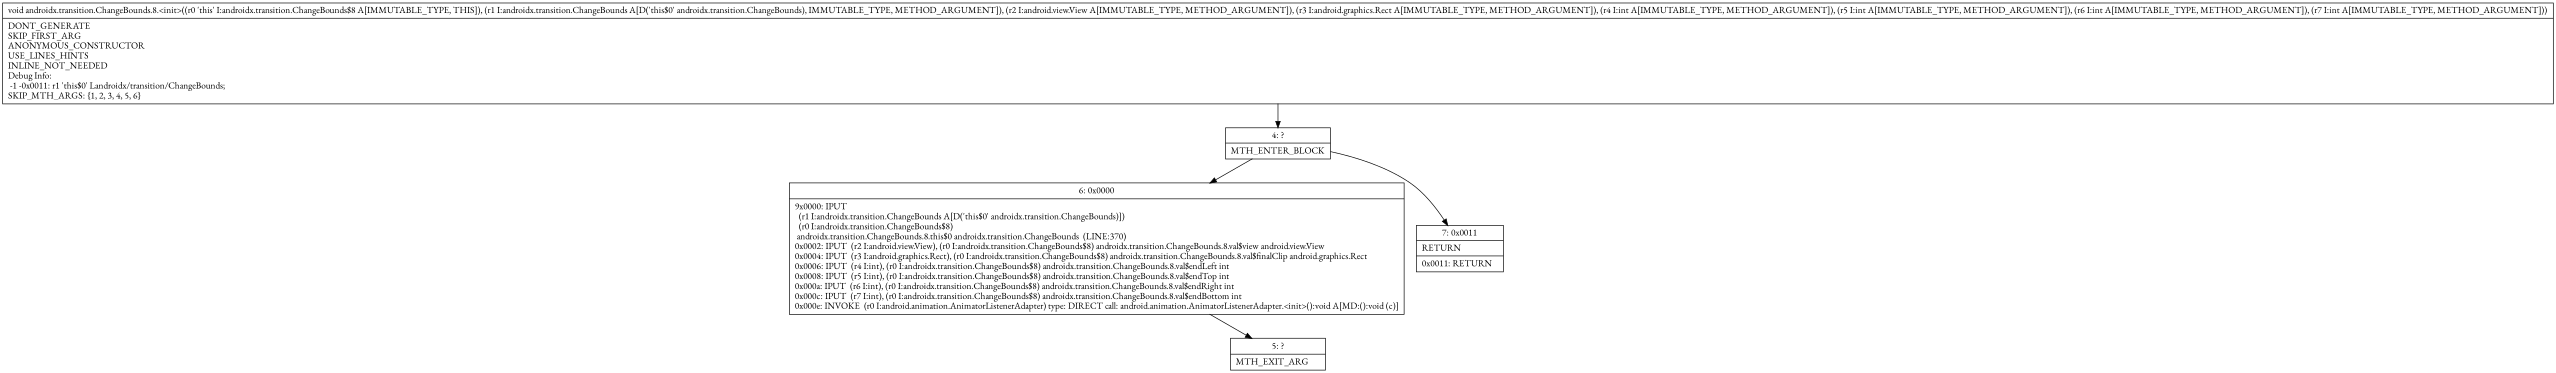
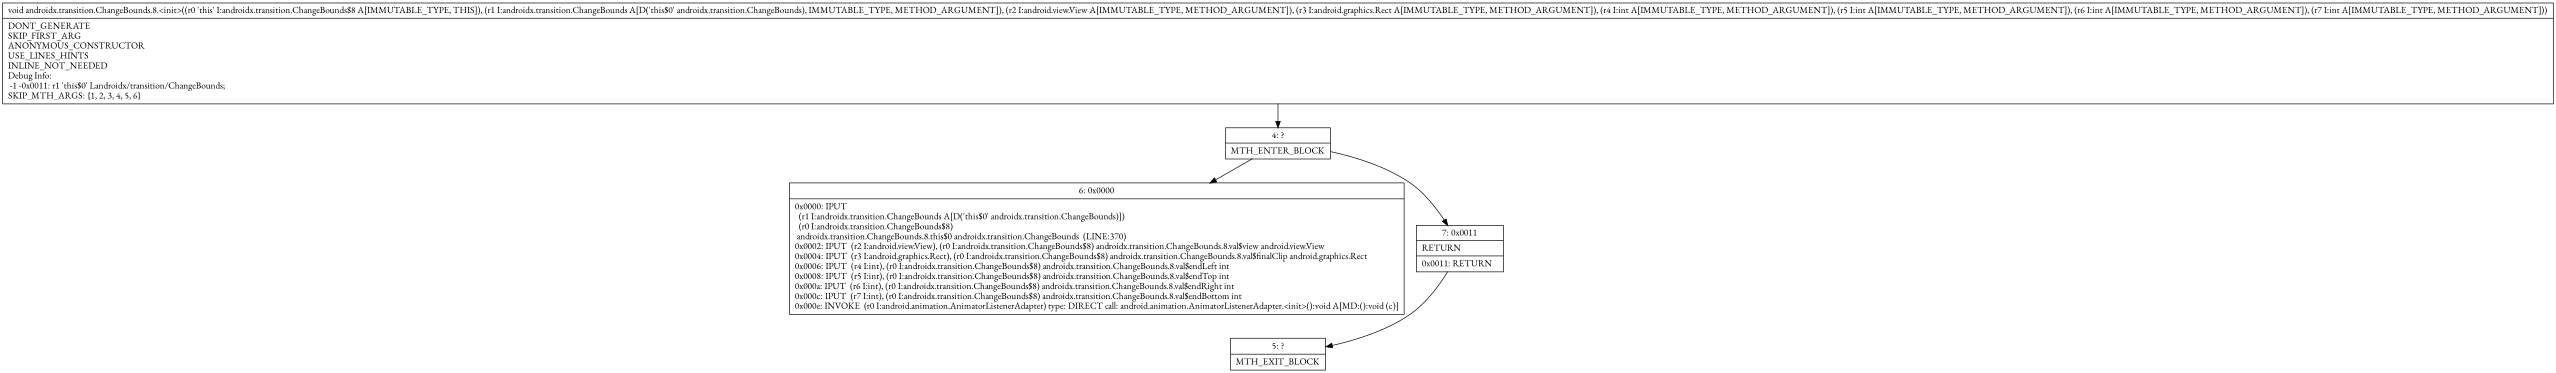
(823, 206) -> (823, 206)
(1228, 325) -> (1399, 321)
(1272, 362) -> (1278, 362)
